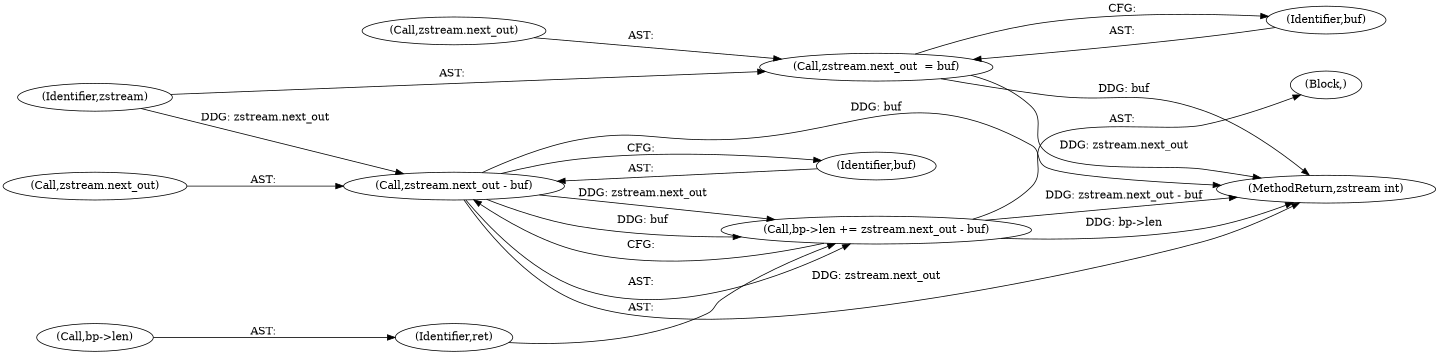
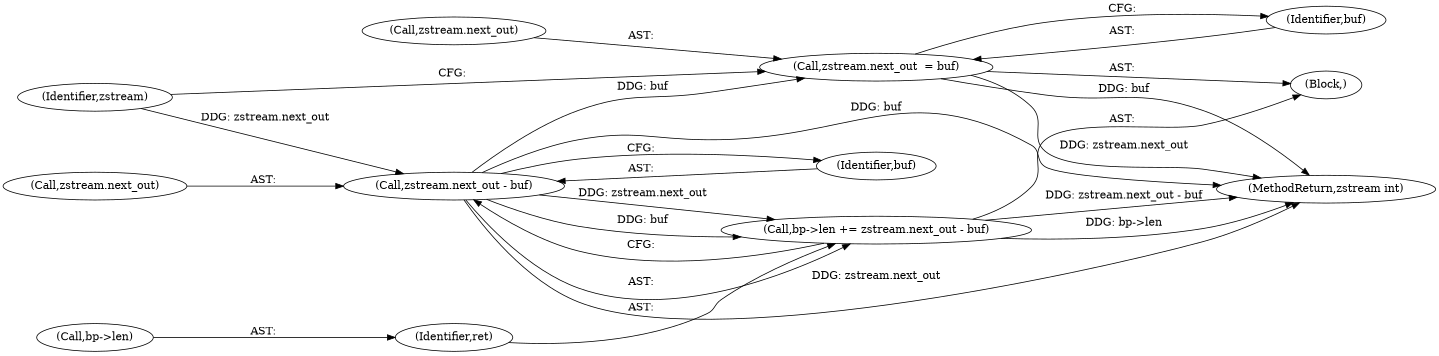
(454, 74) -> (454, 74)
none -> (1135, 77)
none -> (626, 99)
